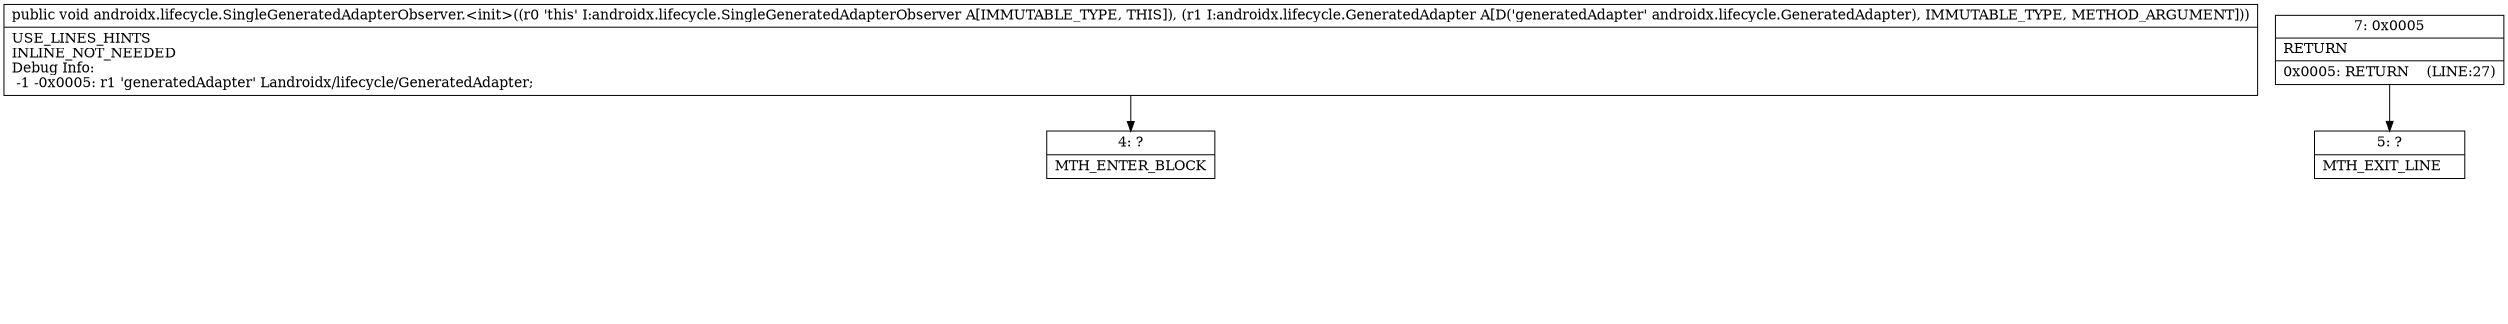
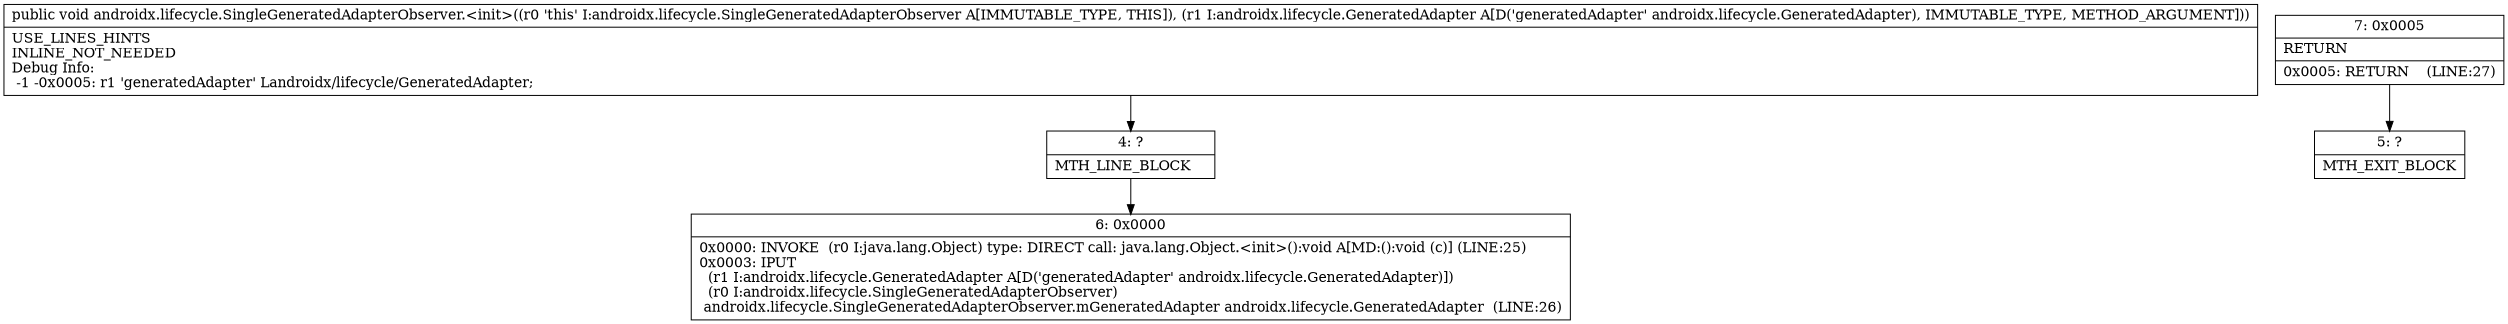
(1131, 166) -> (1123, 166)
(2382, 166) -> (2390, 166)
none -> (1131, 267)
